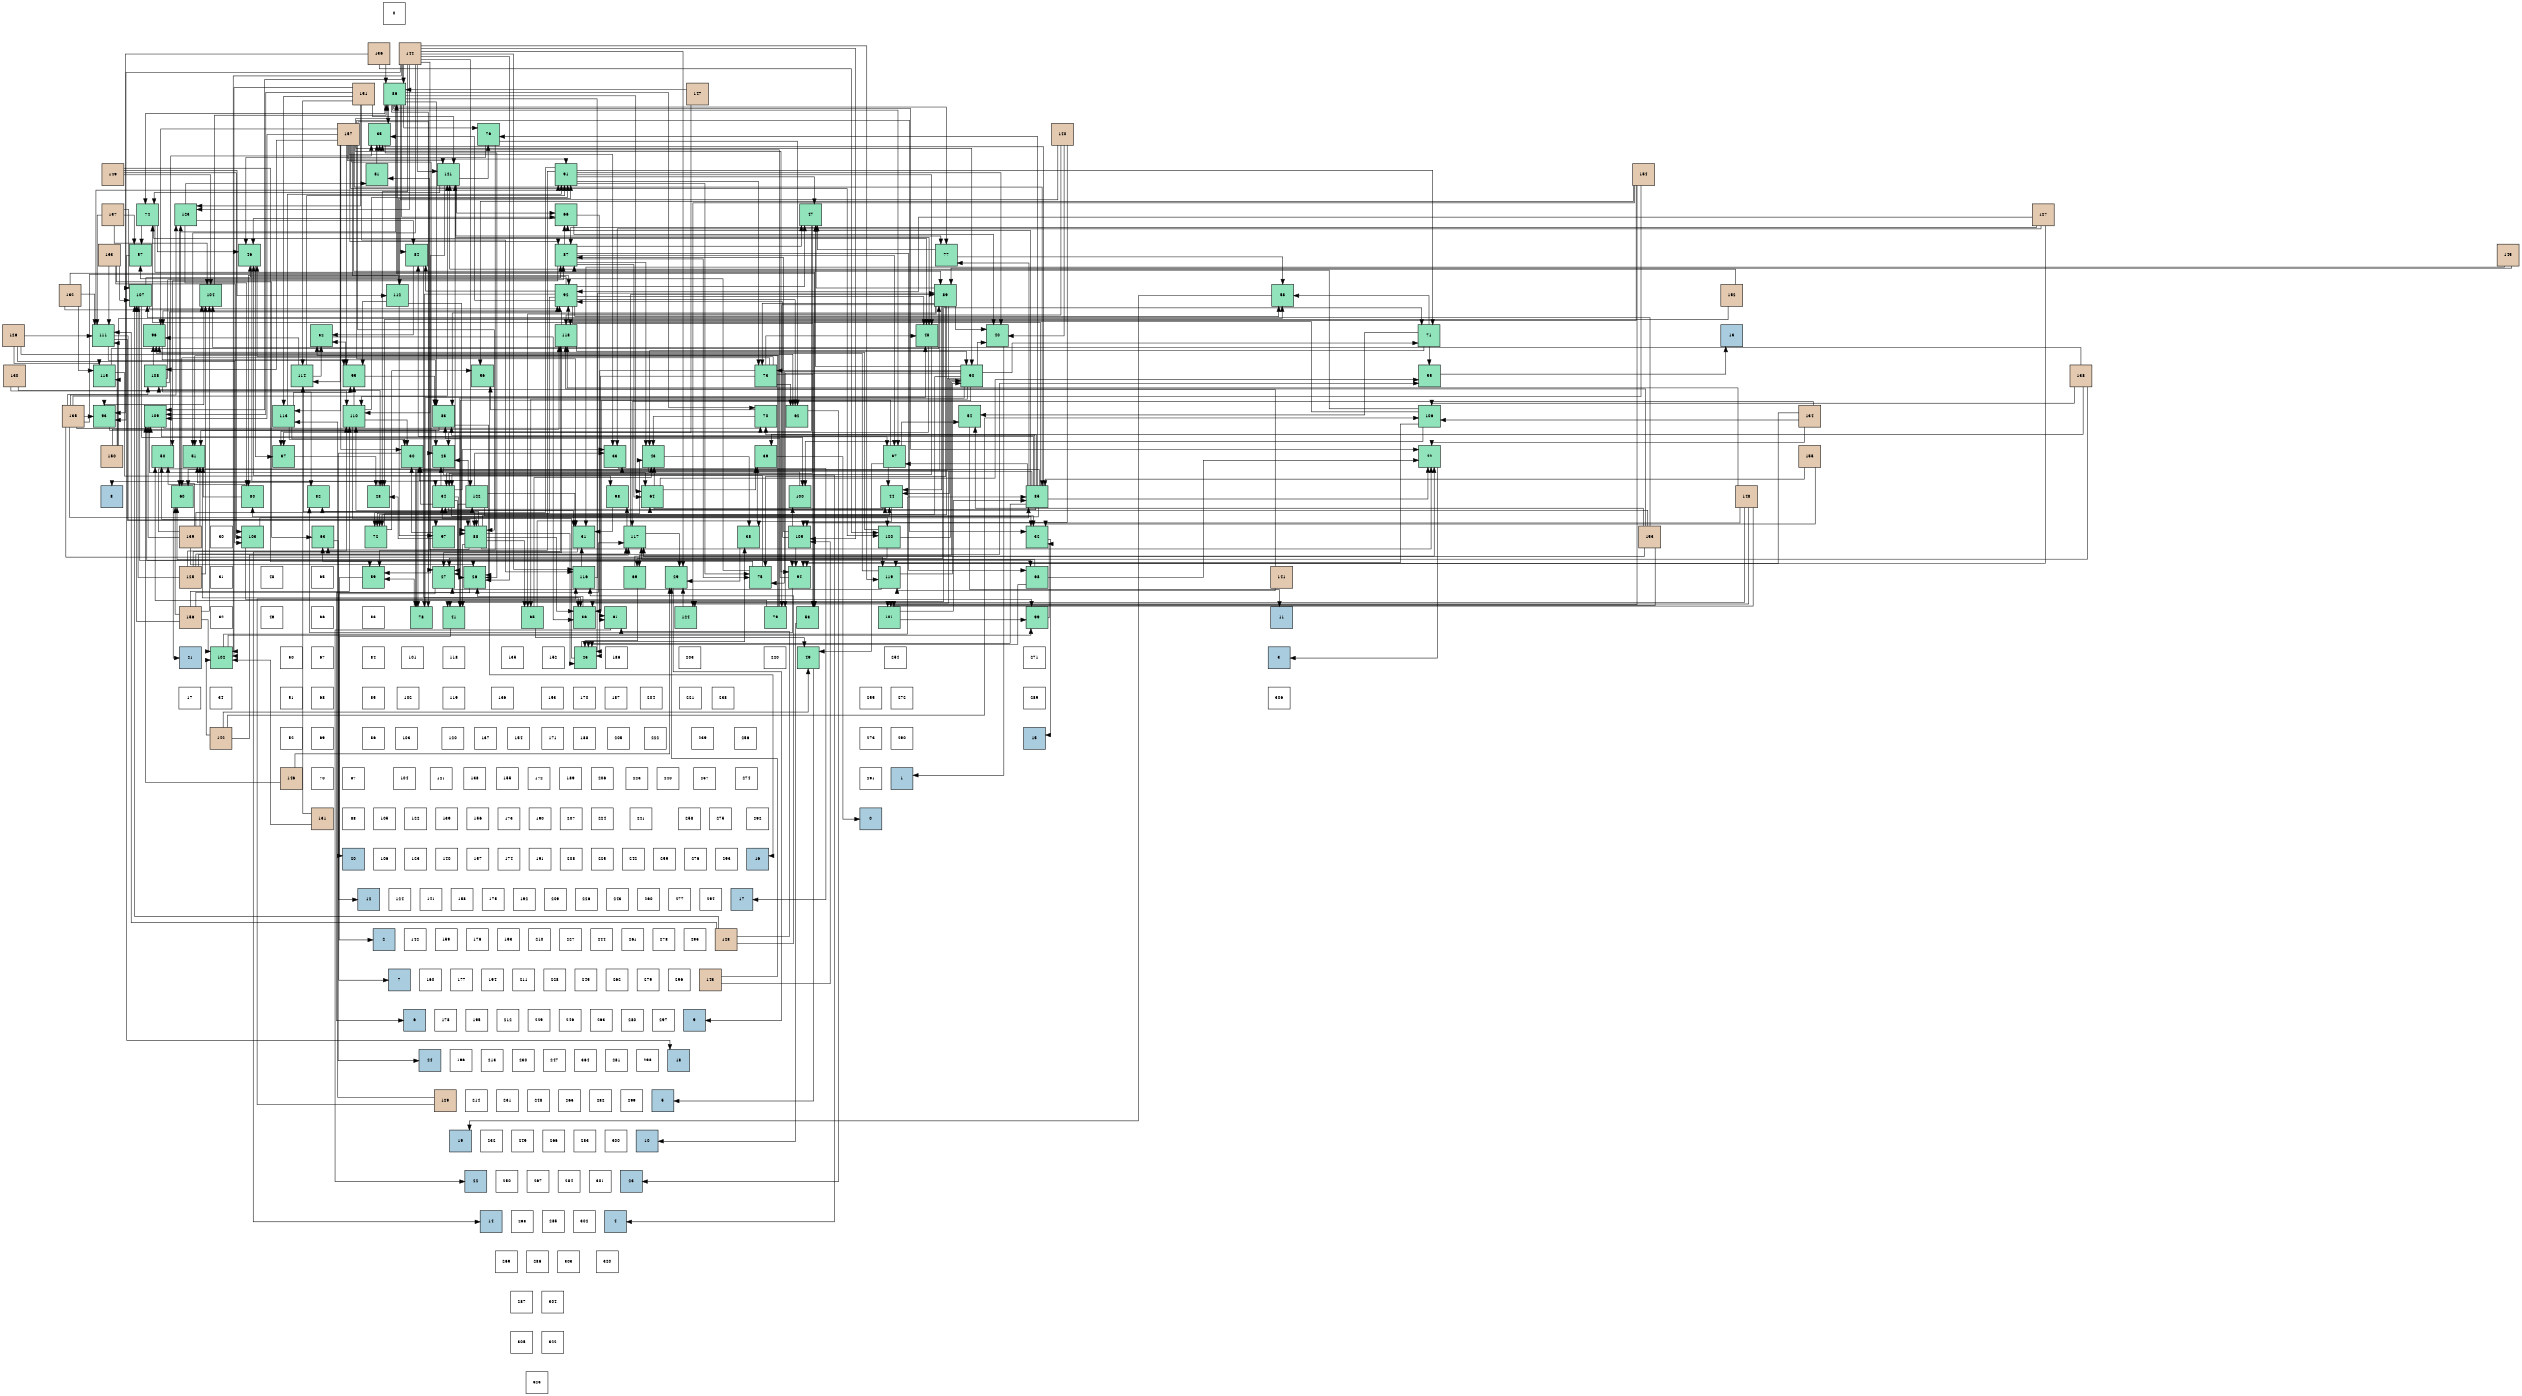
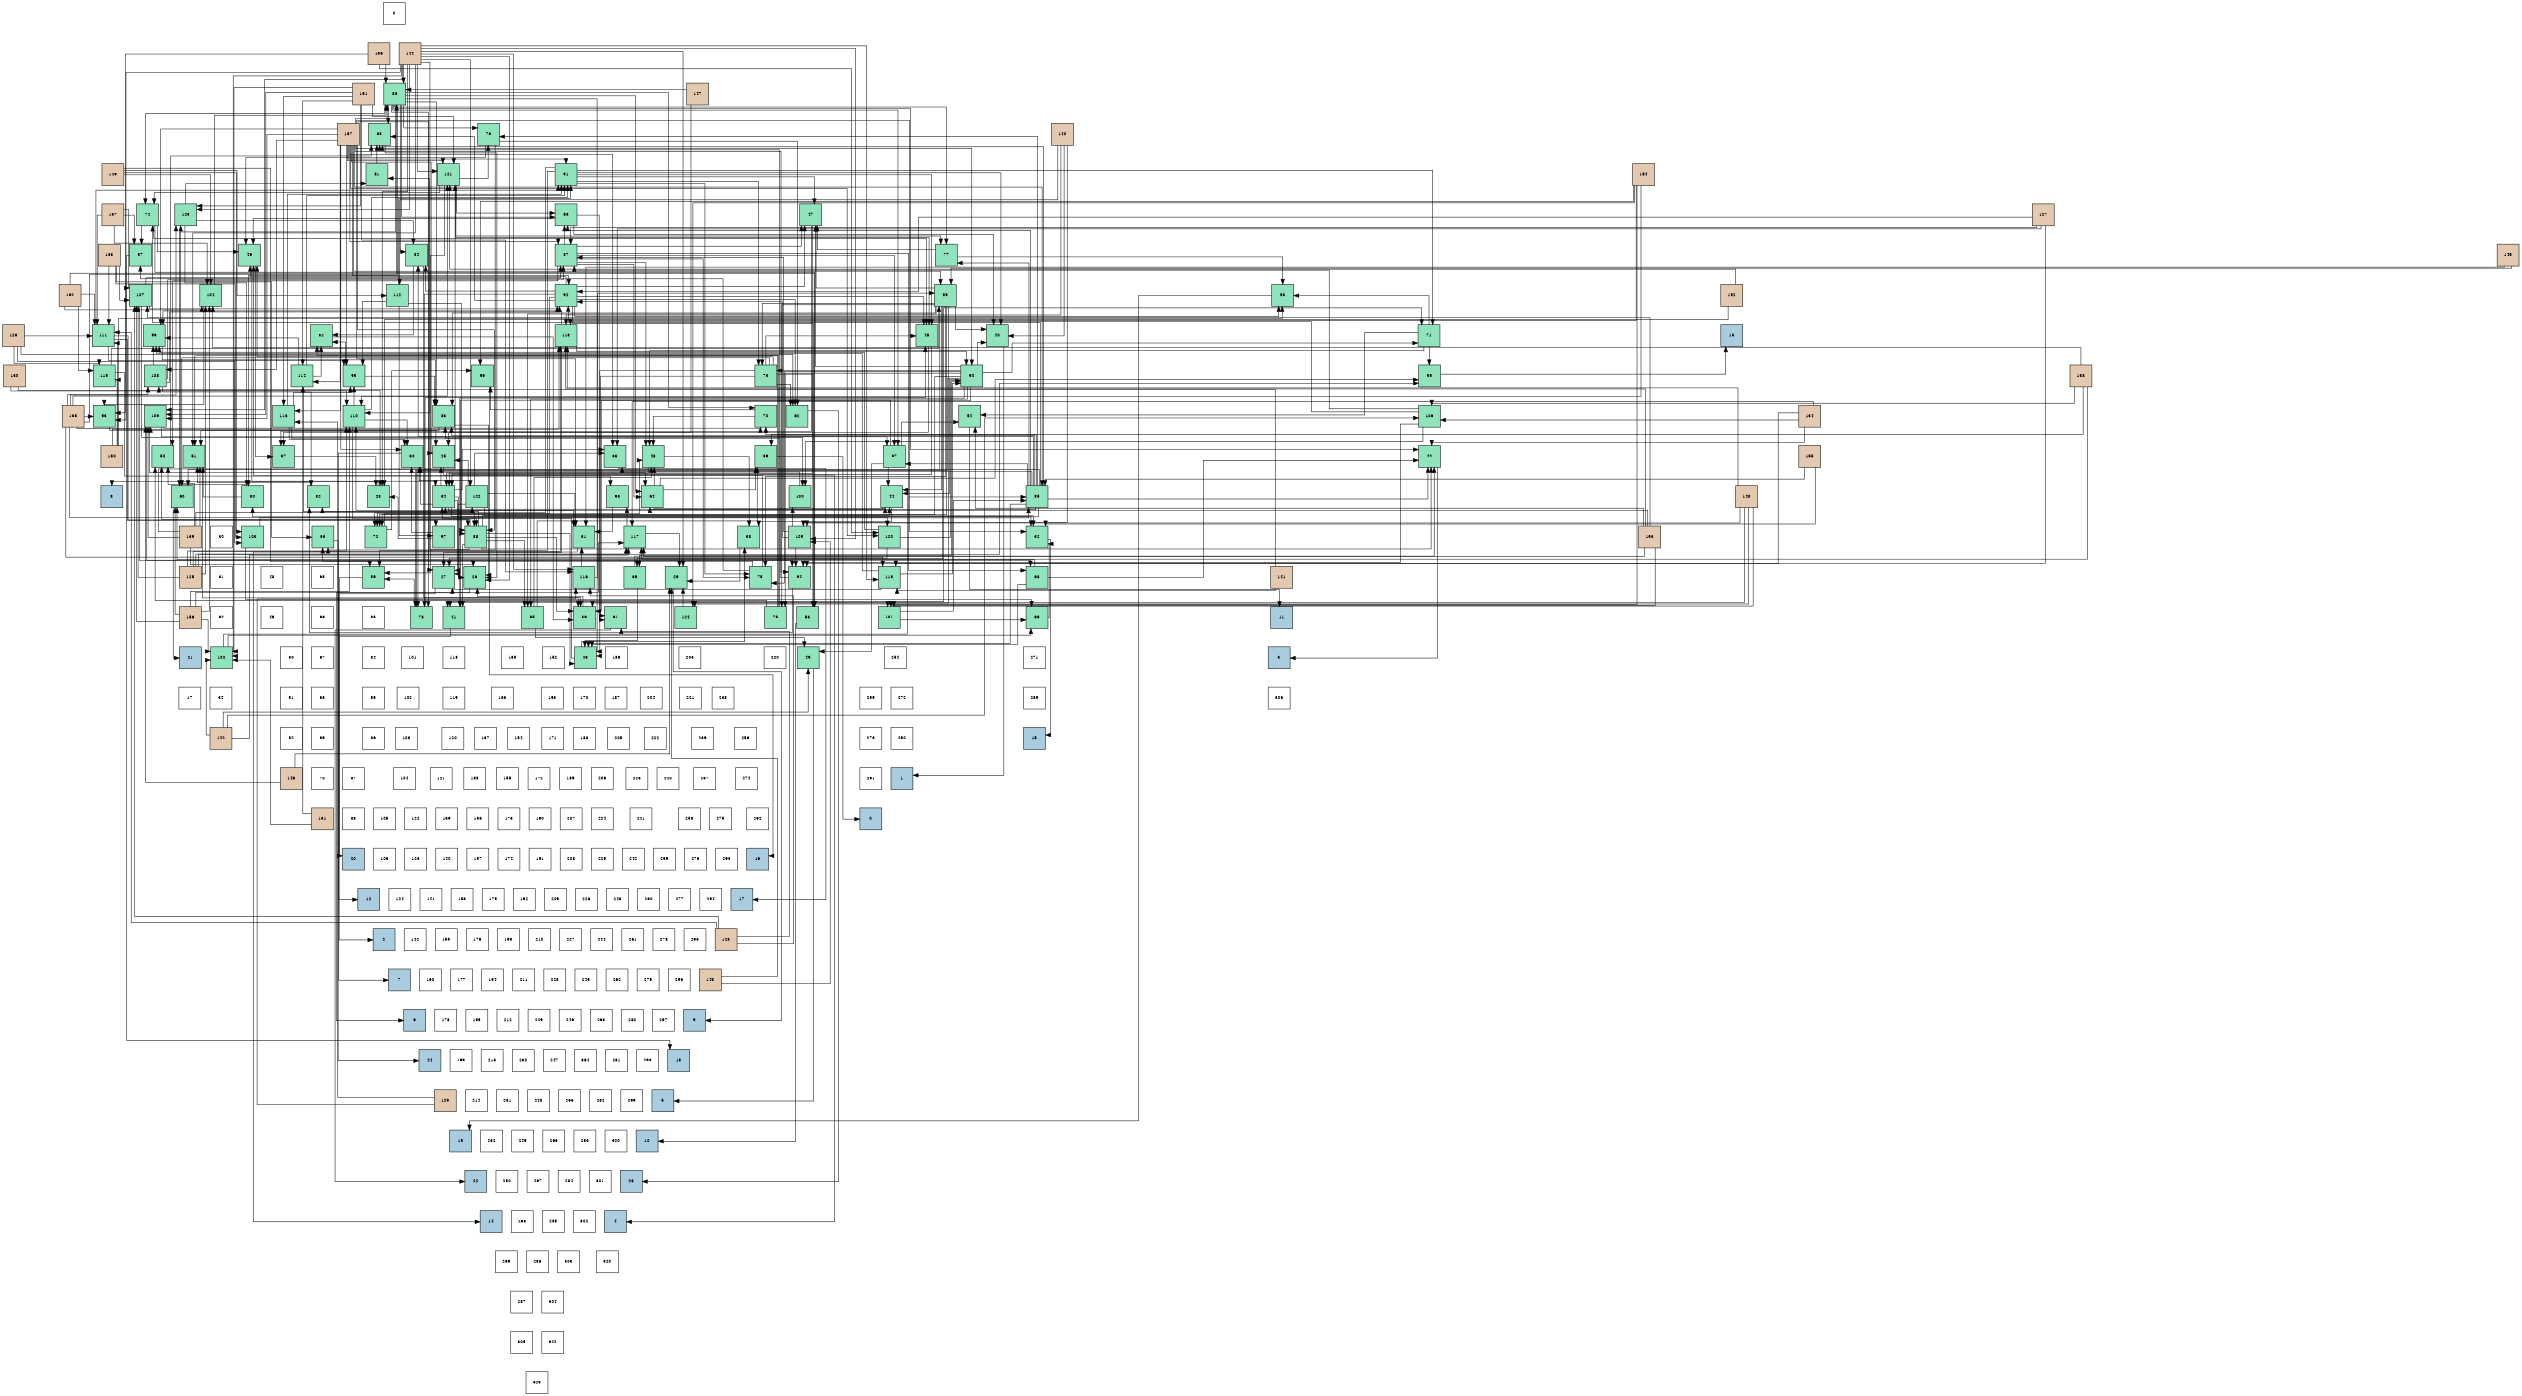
(630, 327) -> none
